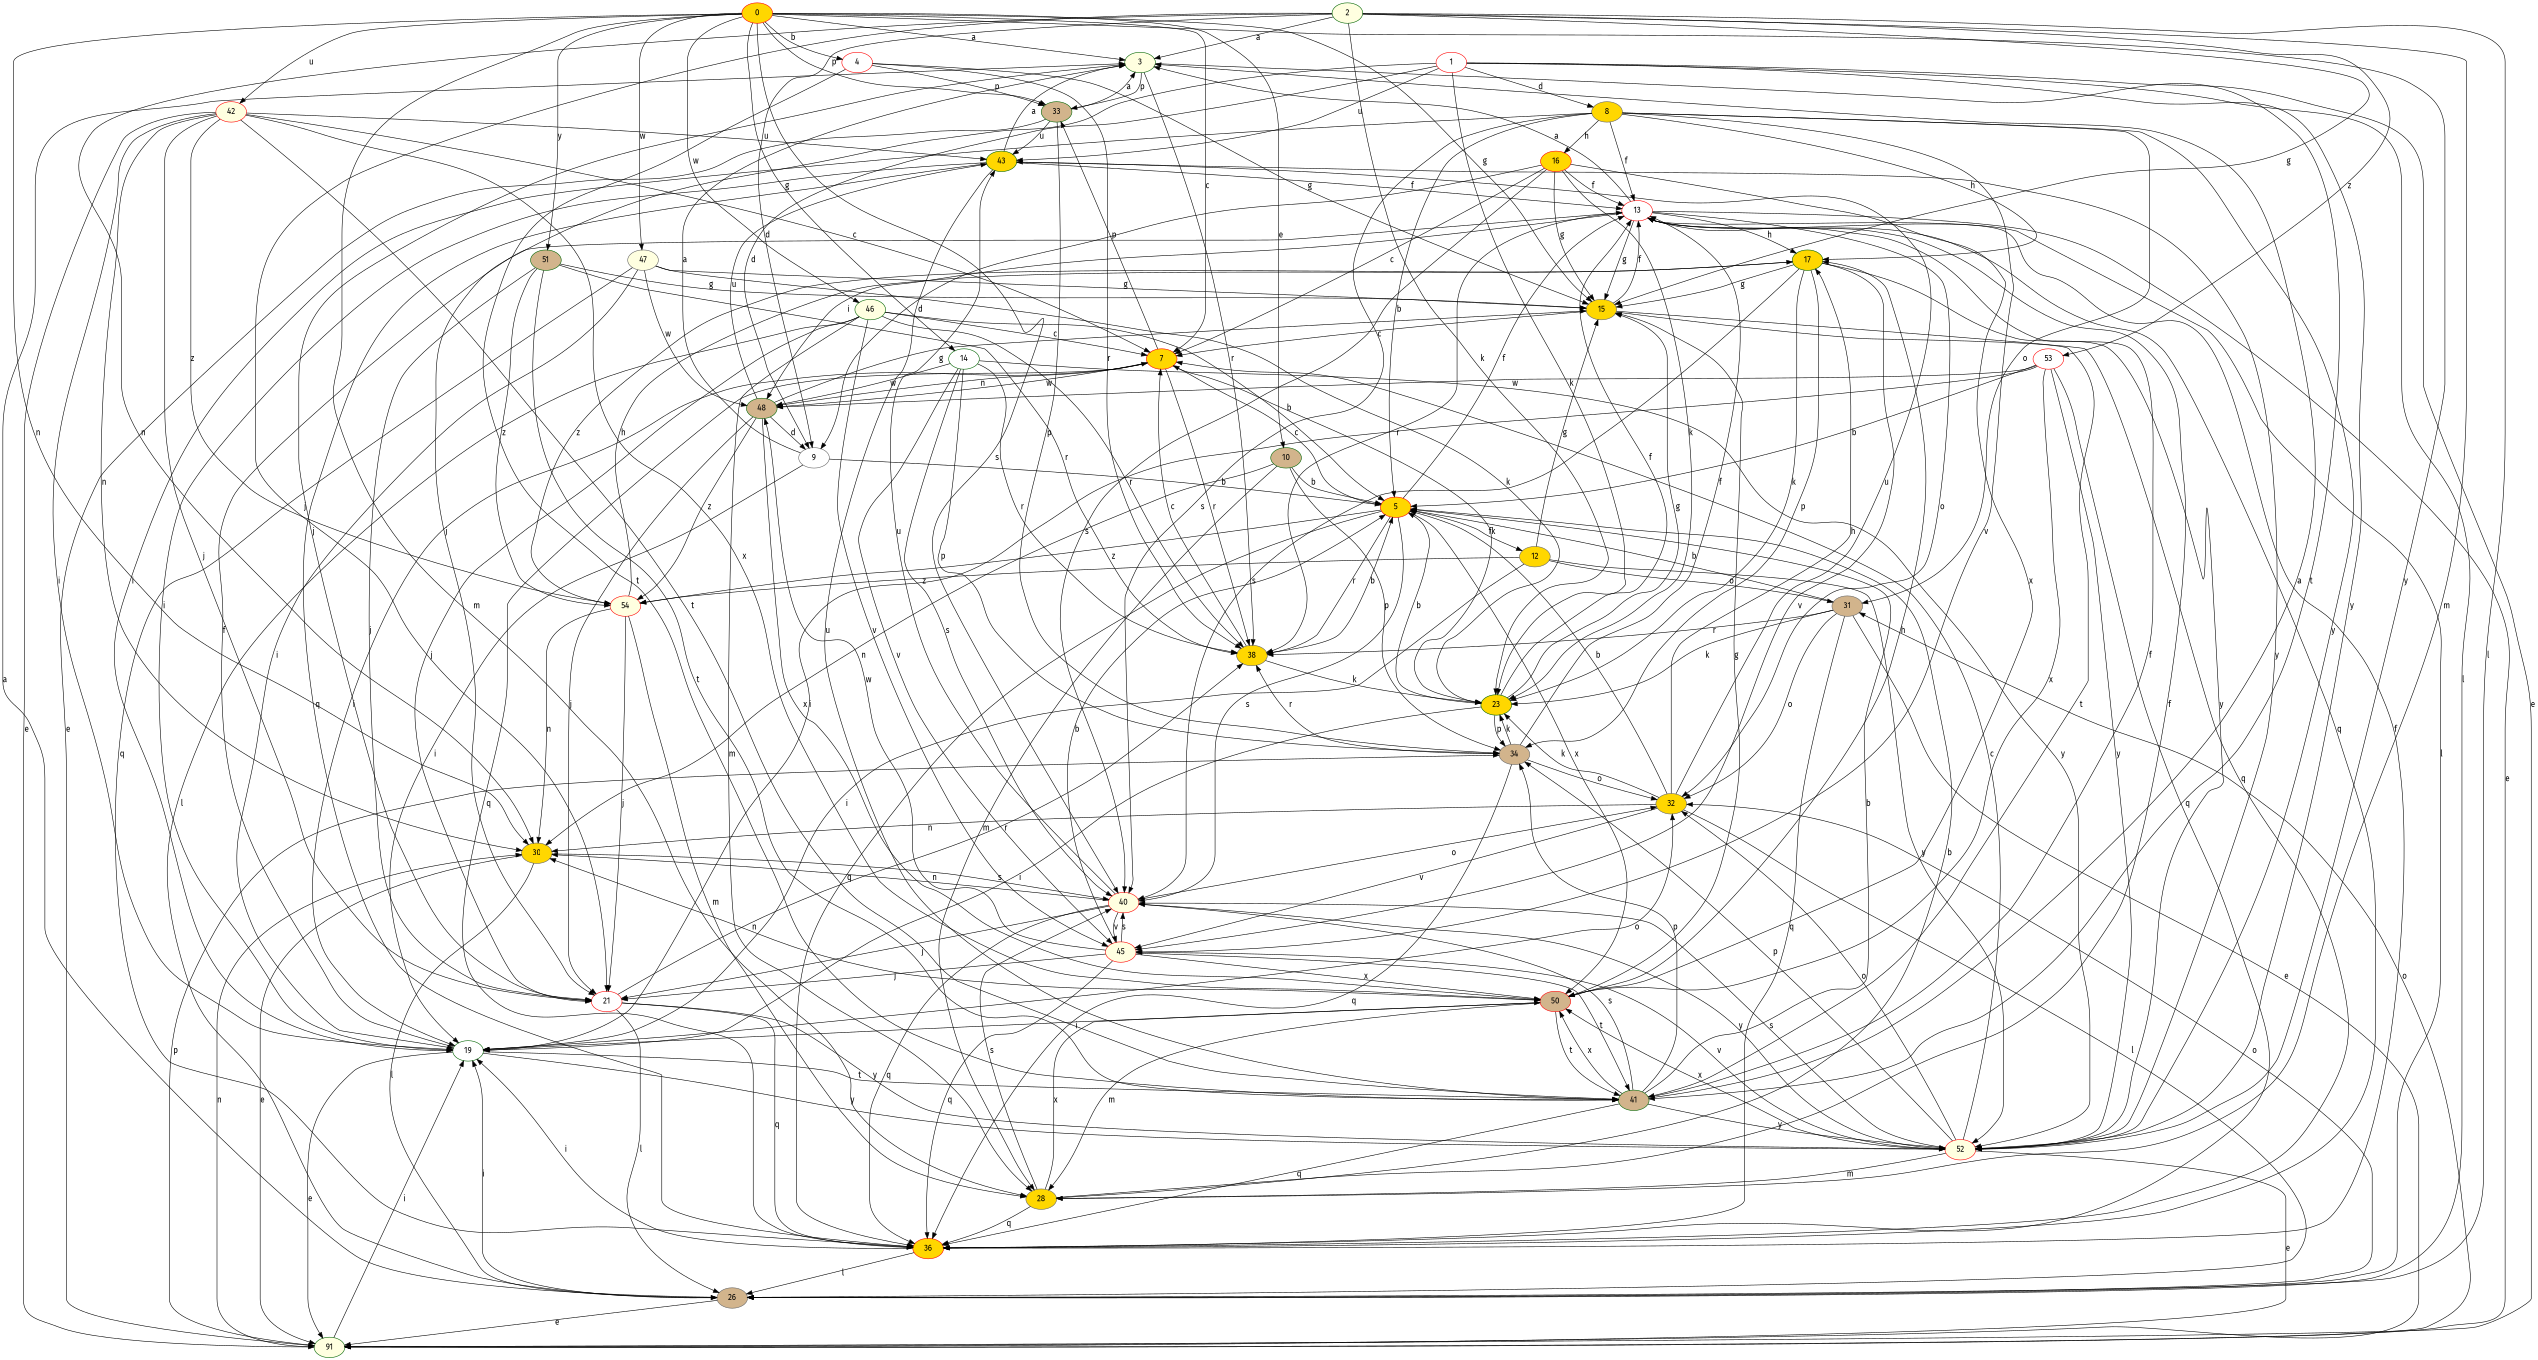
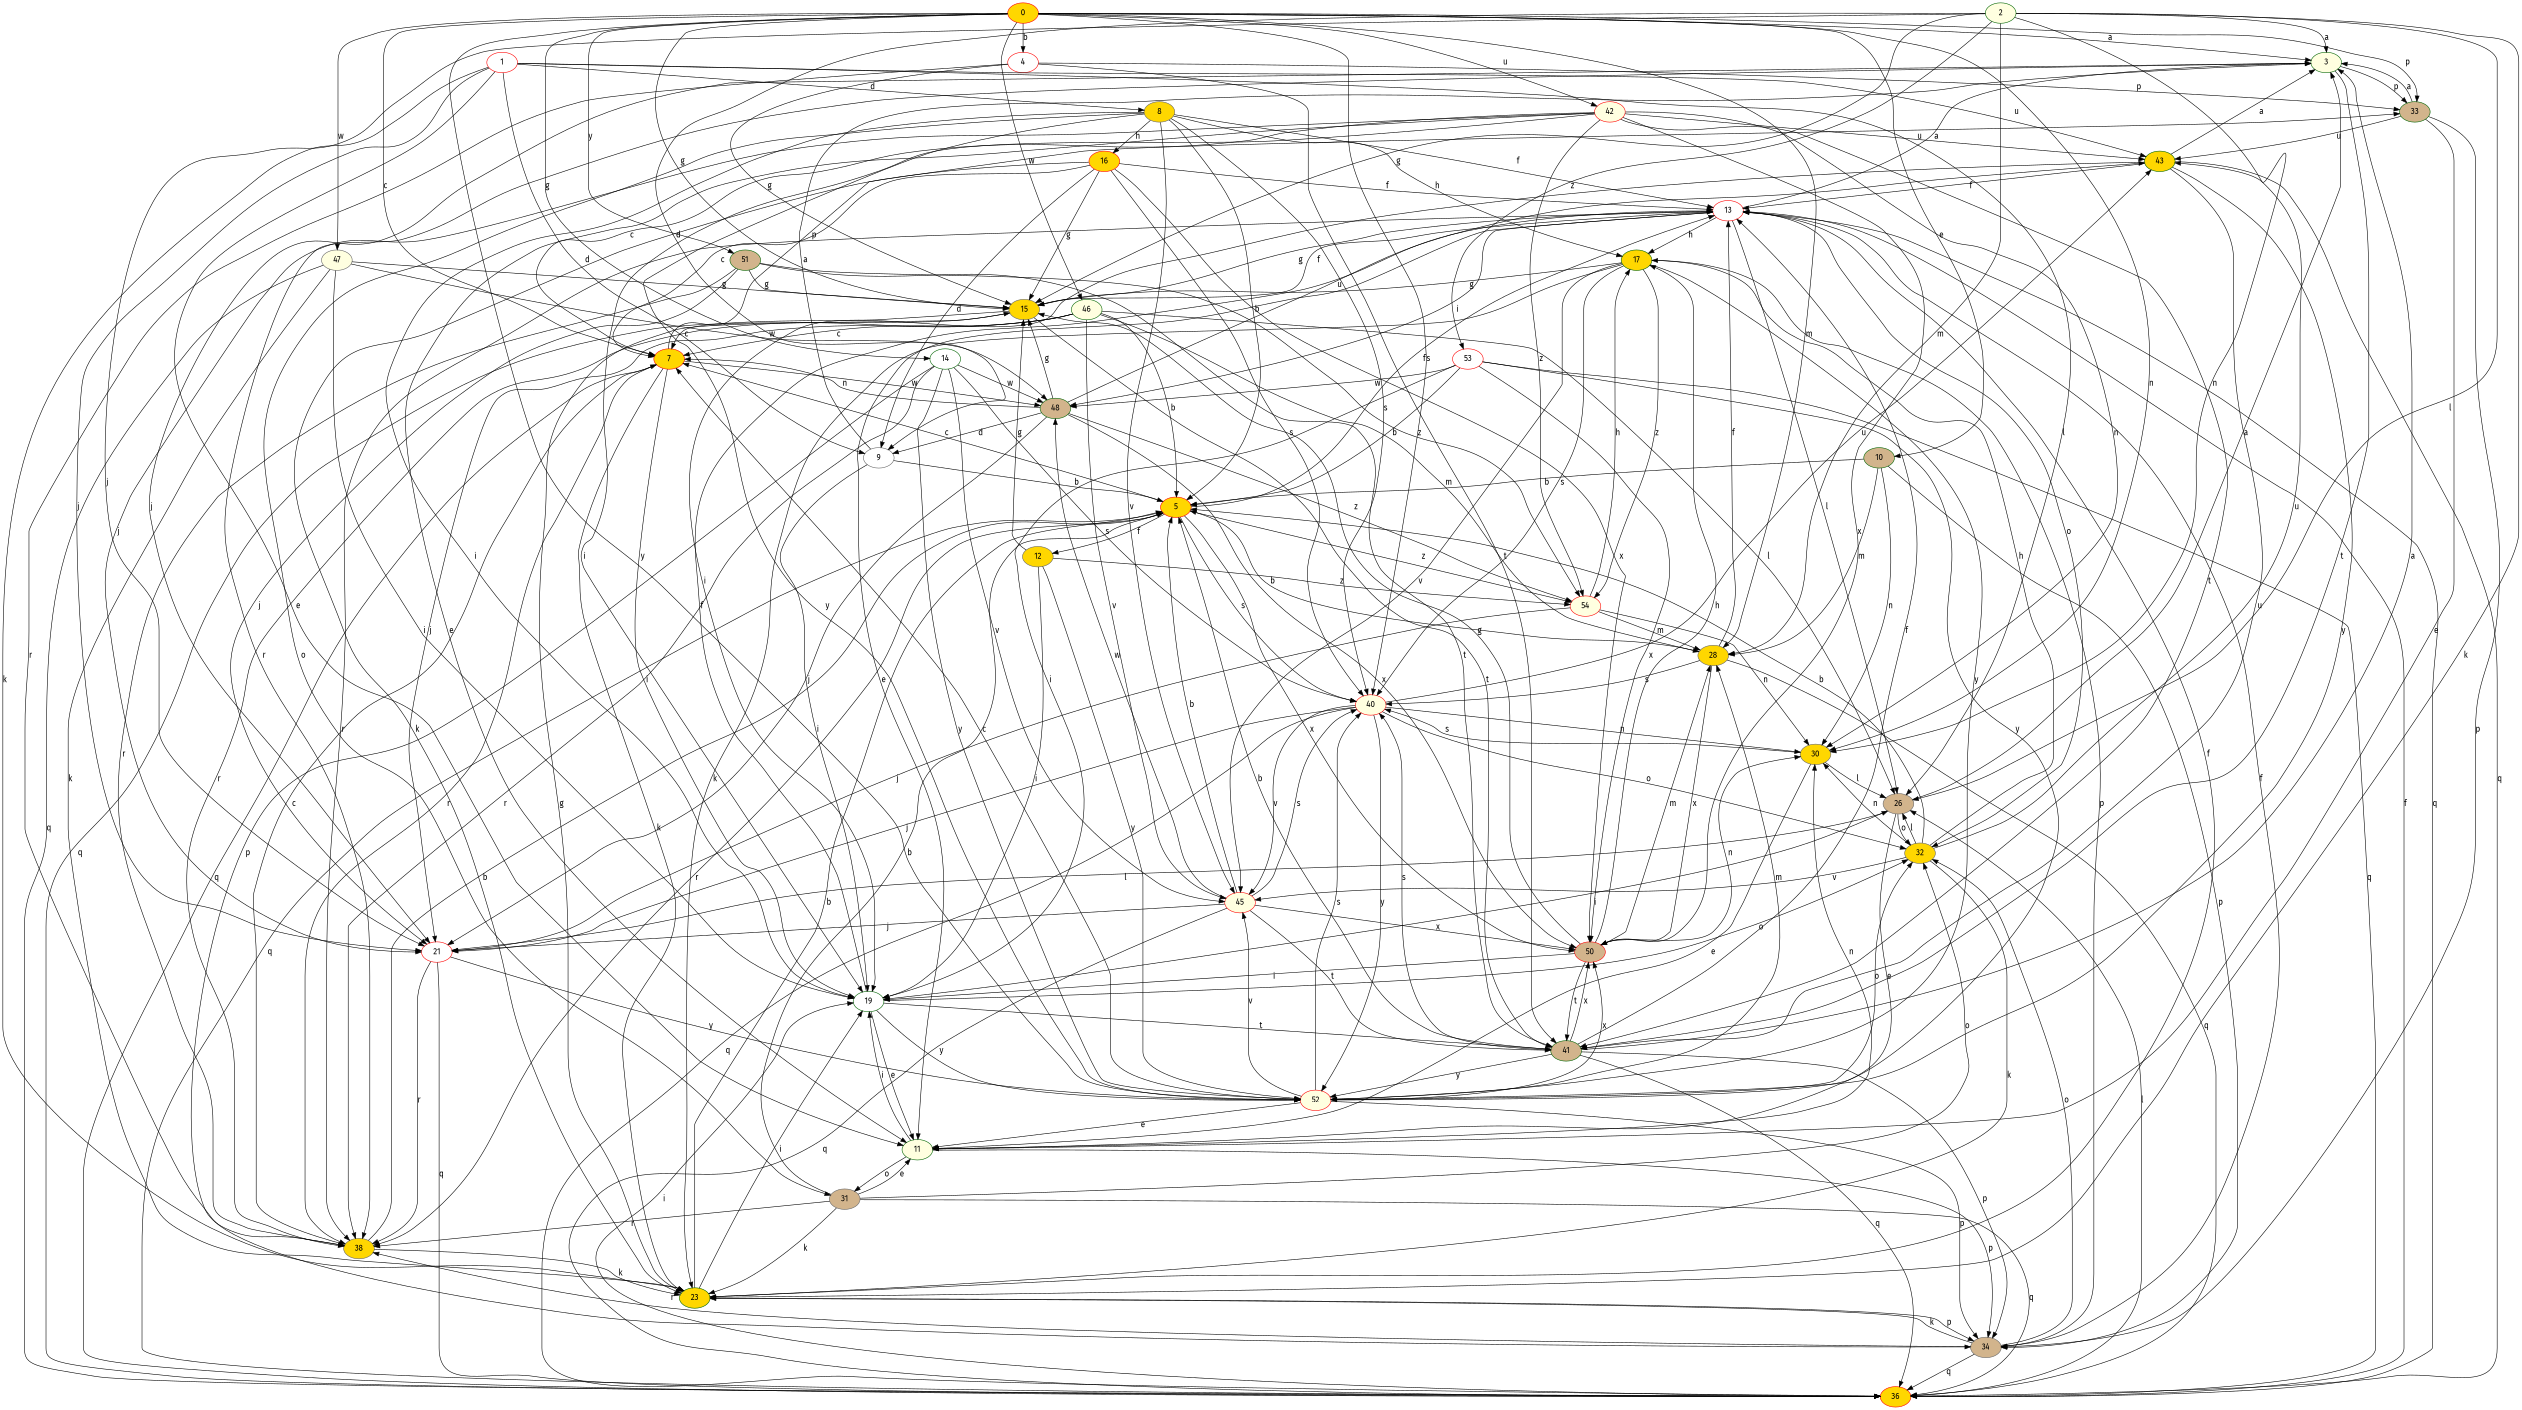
(2364, 314) -> none
(1681, 580) -> none
(329, 1347) -> (917, 1150)
